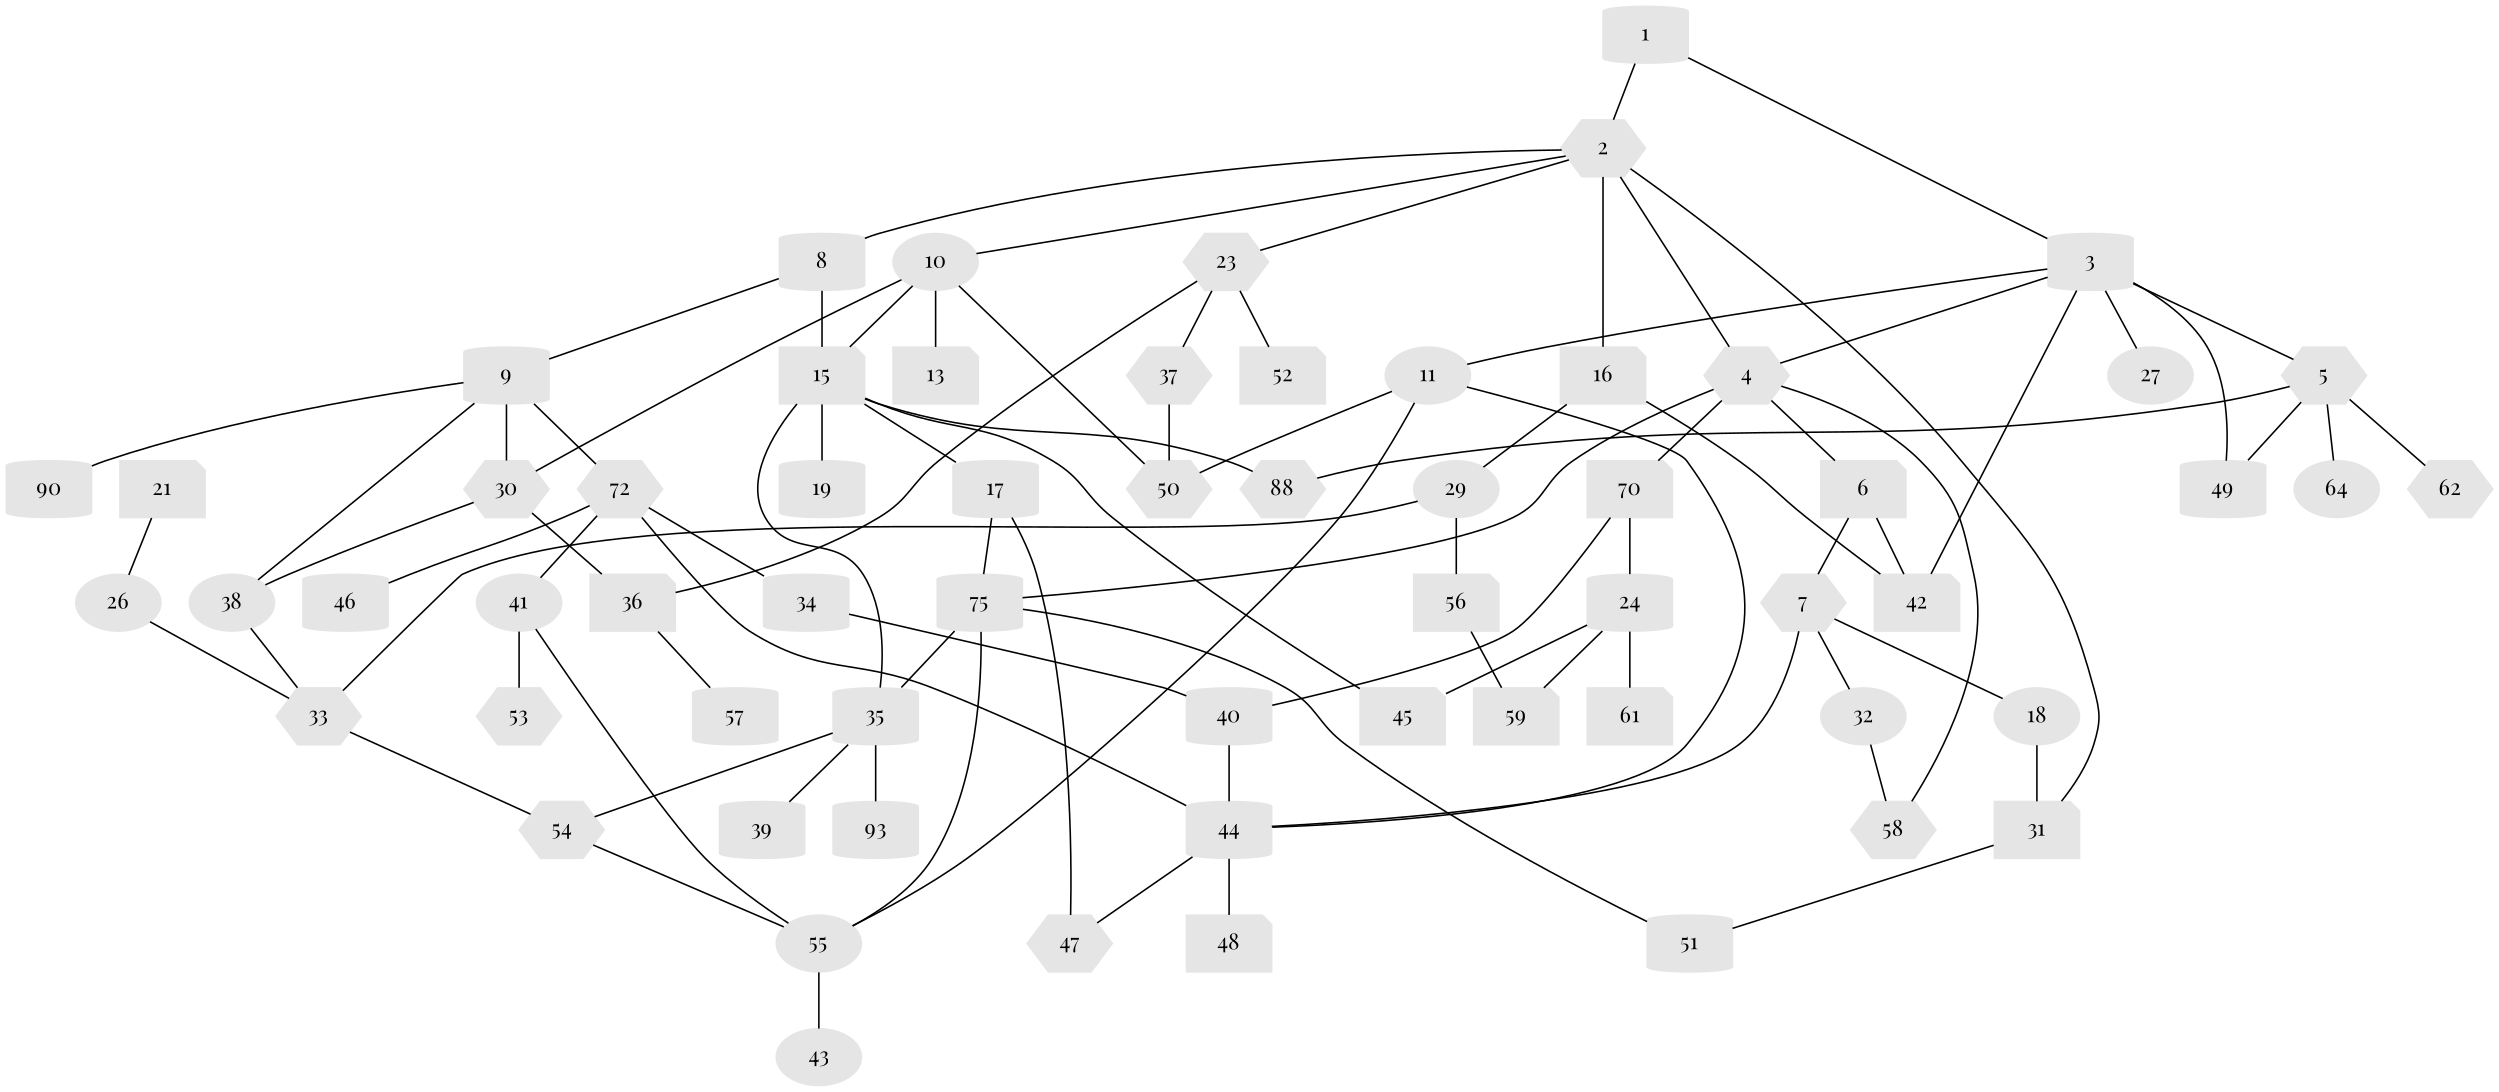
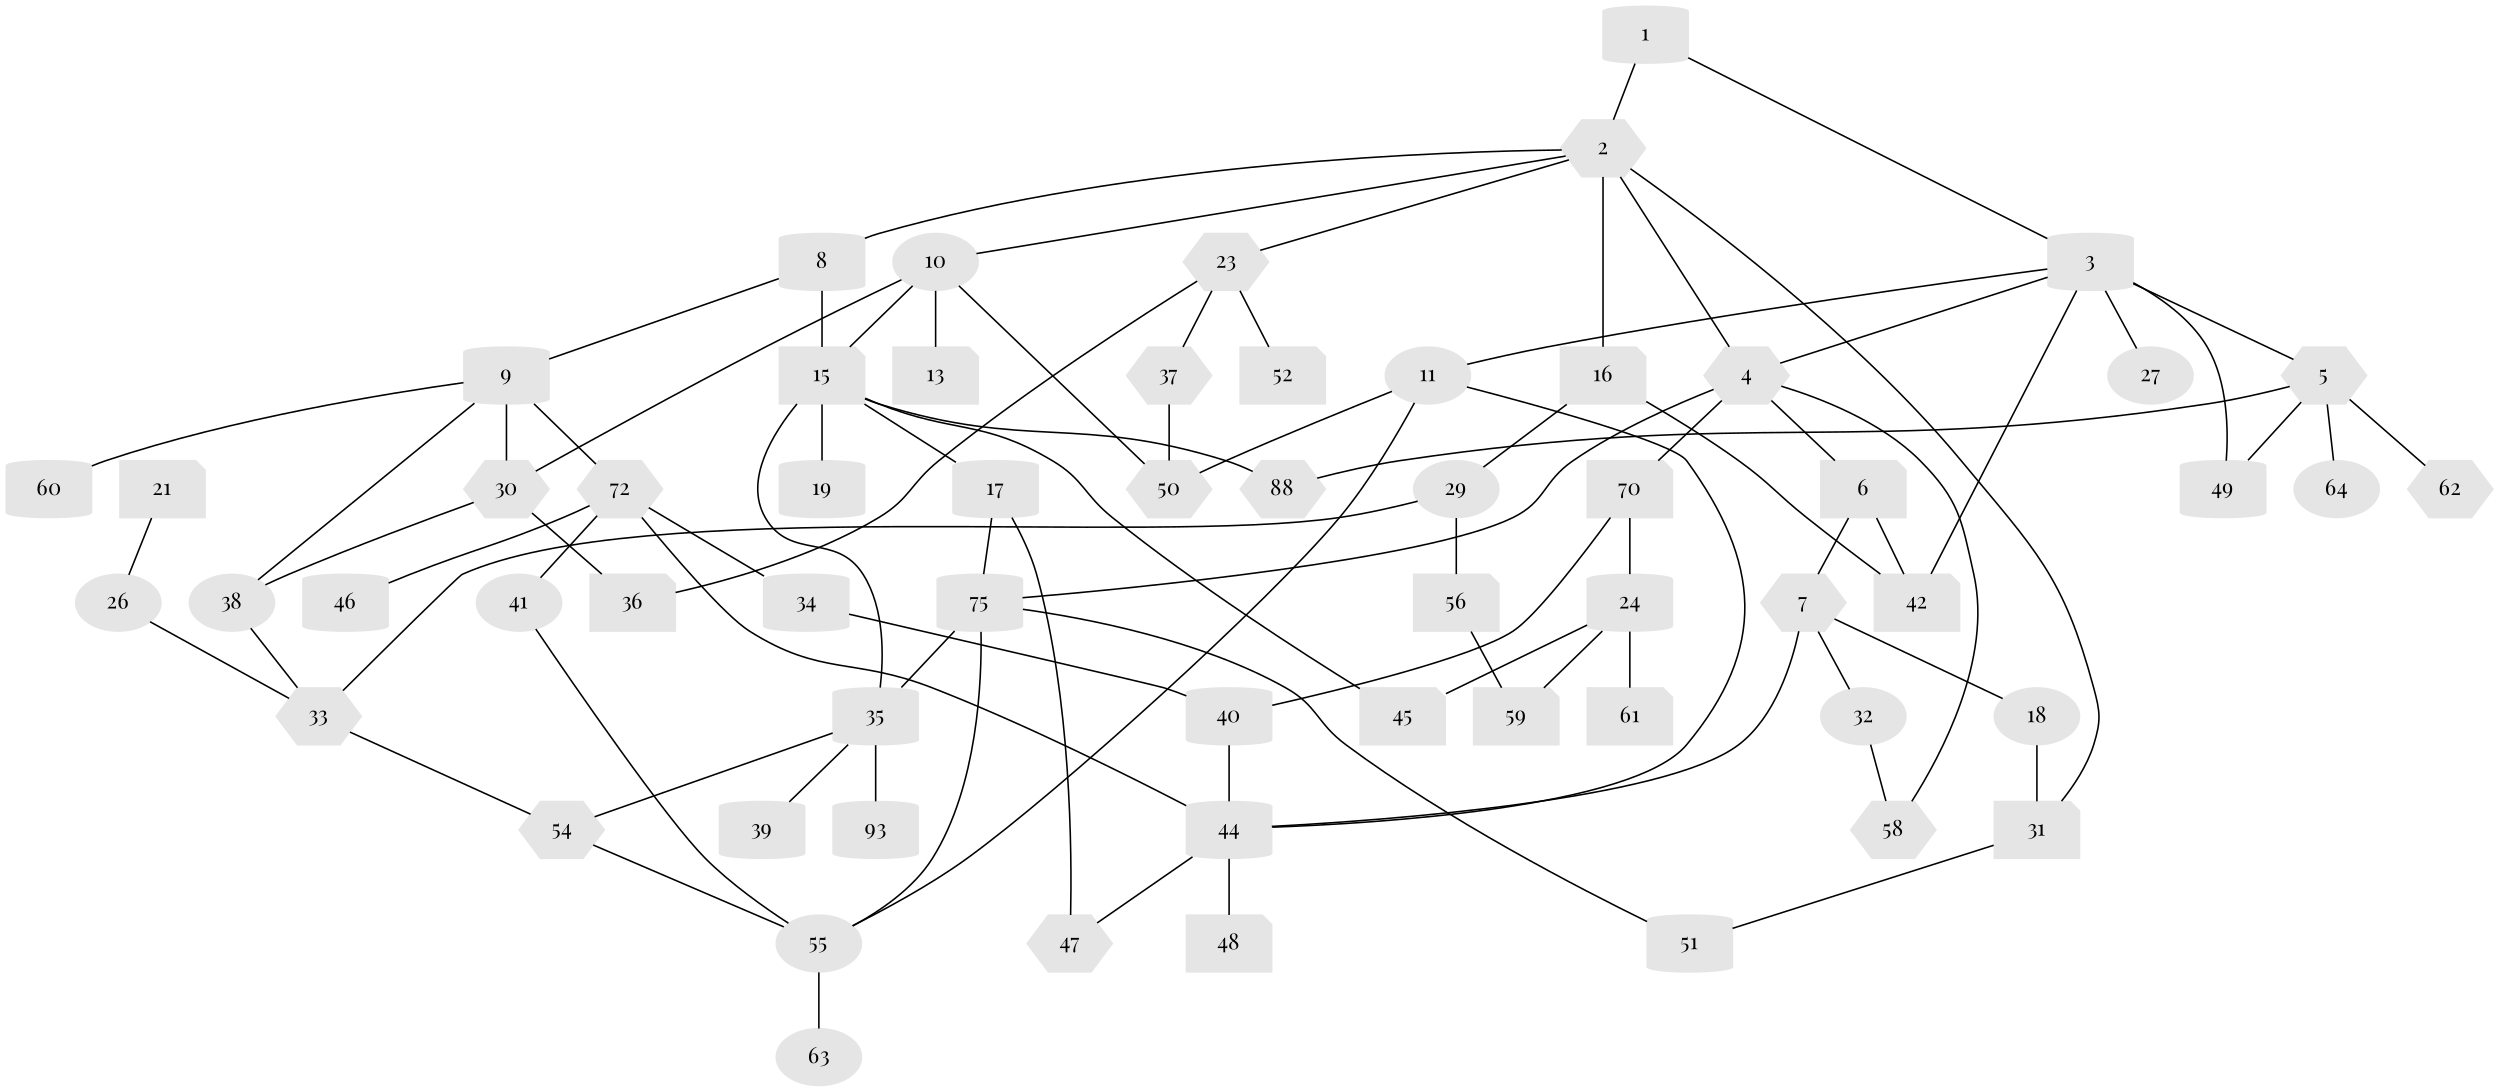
(49, 489) -> (49, 489)
(519, 716) -> none
(735, 716) -> none
(819, 1057) -> (819, 1057)
